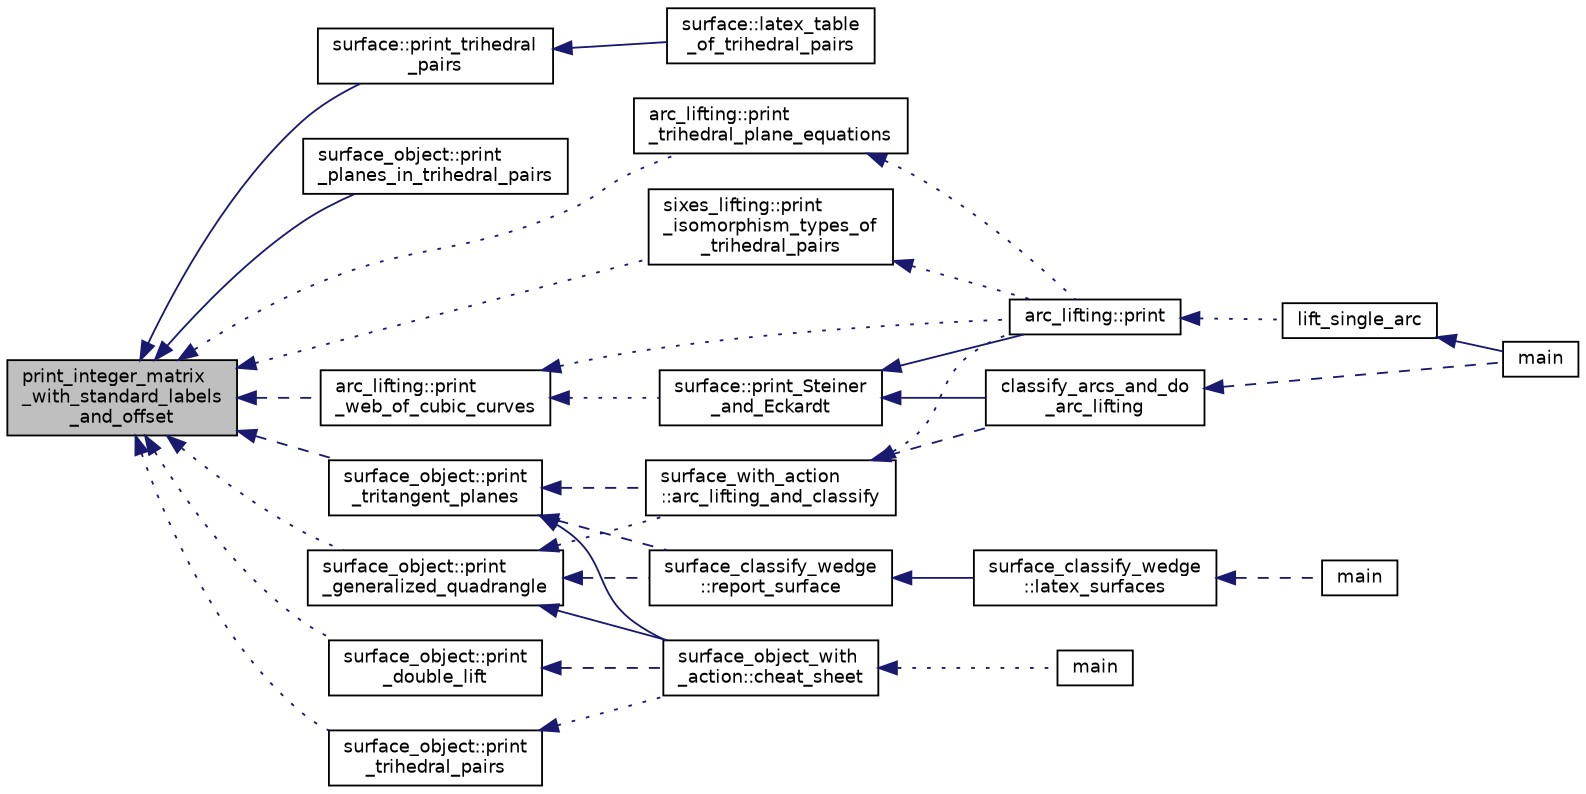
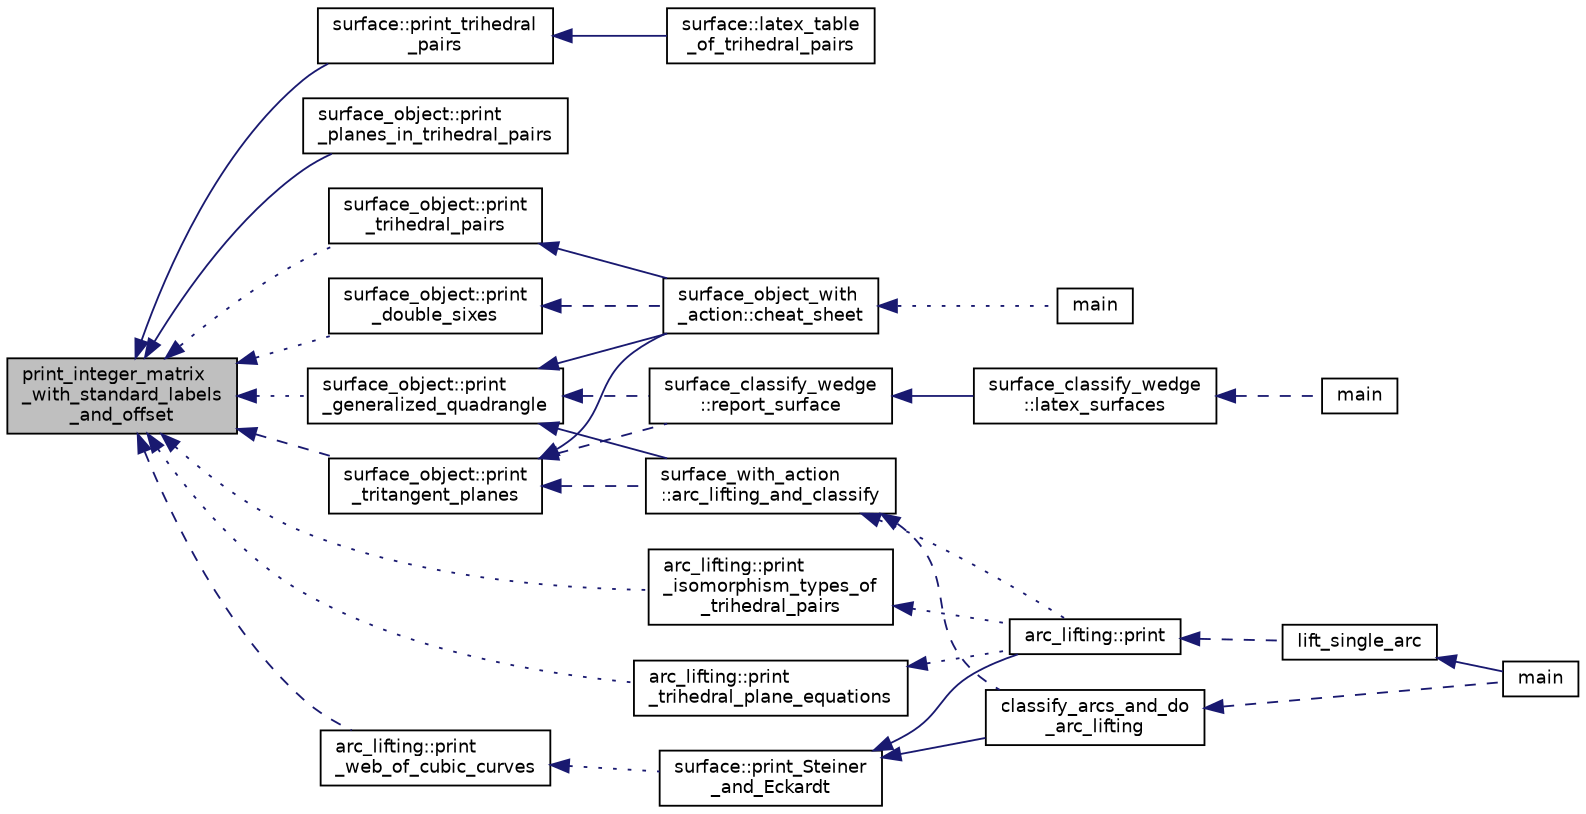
(771, 227) -> (771, 587)
(1241, 319) -> (1241, 640)
(784, 334) -> none
(626, 527) -> (626, 447)
(435, 668) -> (435, 306)
(612, 710) -> (612, 263)
